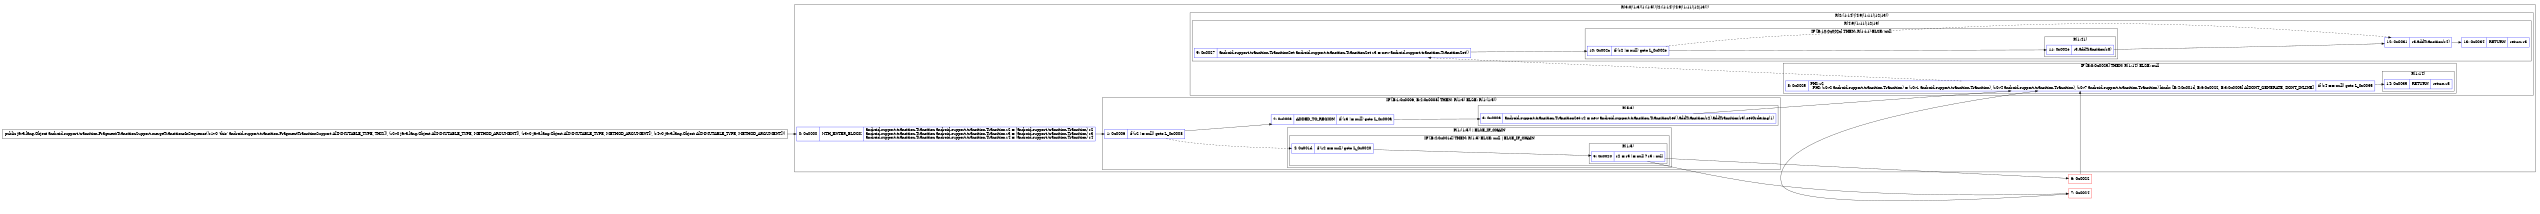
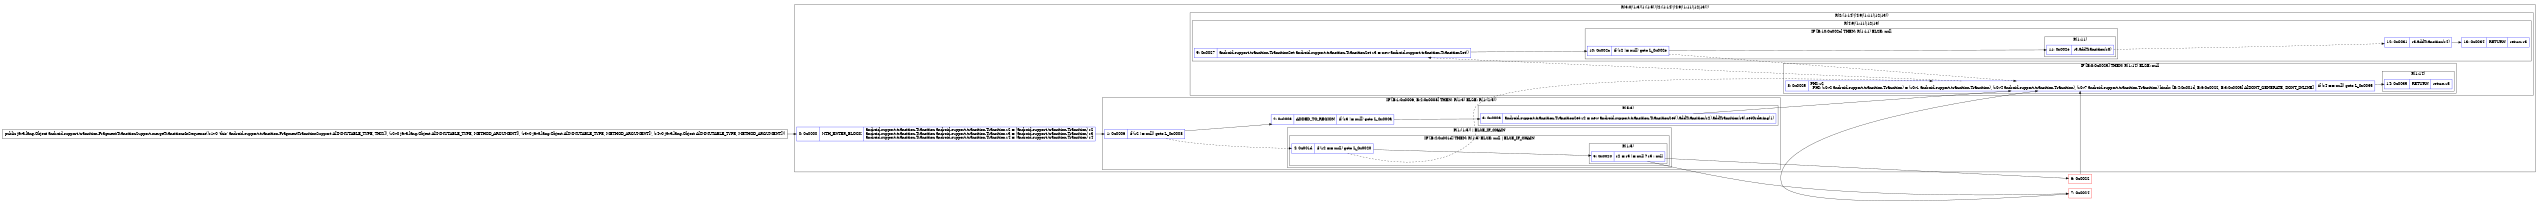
(2027, 25) -> (1841, 67)
(2080, 40) -> (2080, 40)
(2248, 47) -> (2248, 47)
none -> (1618, 82)
